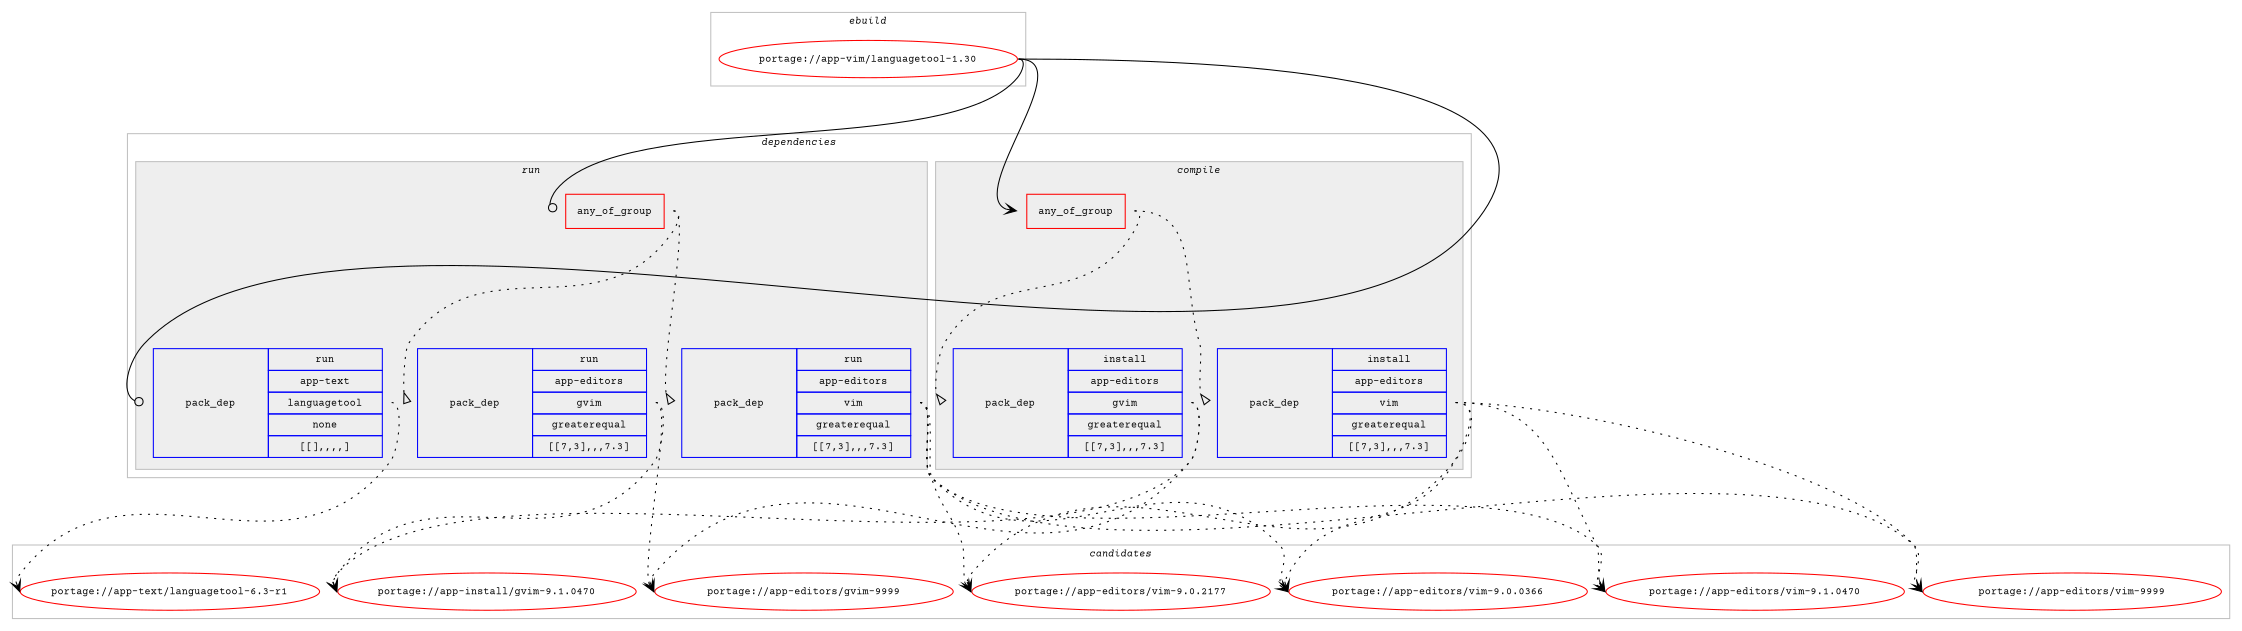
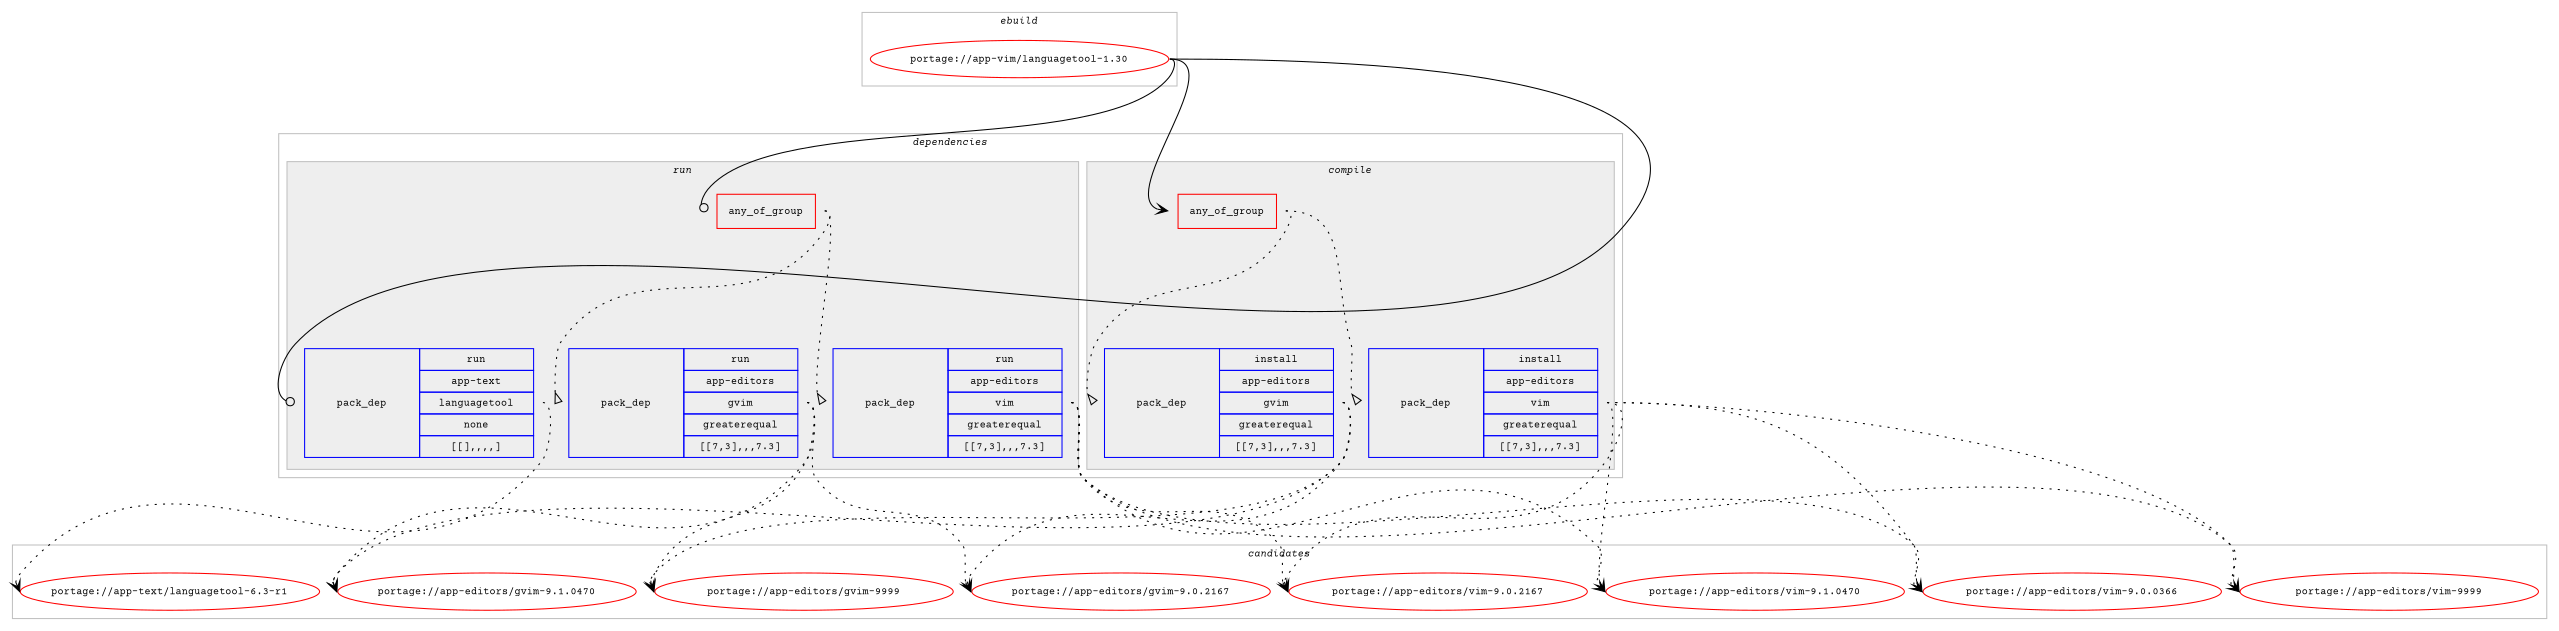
(487, 592) -> (487, 592)
none -> (1121, 592)
(1121, 592) -> (1438, 592)
